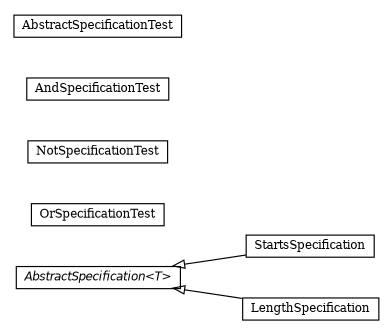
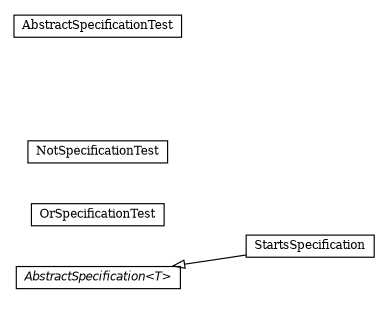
(98, 88) -> none
(310, 308) -> none
